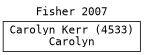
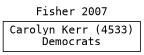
(72, 36) -> (72, 36)
